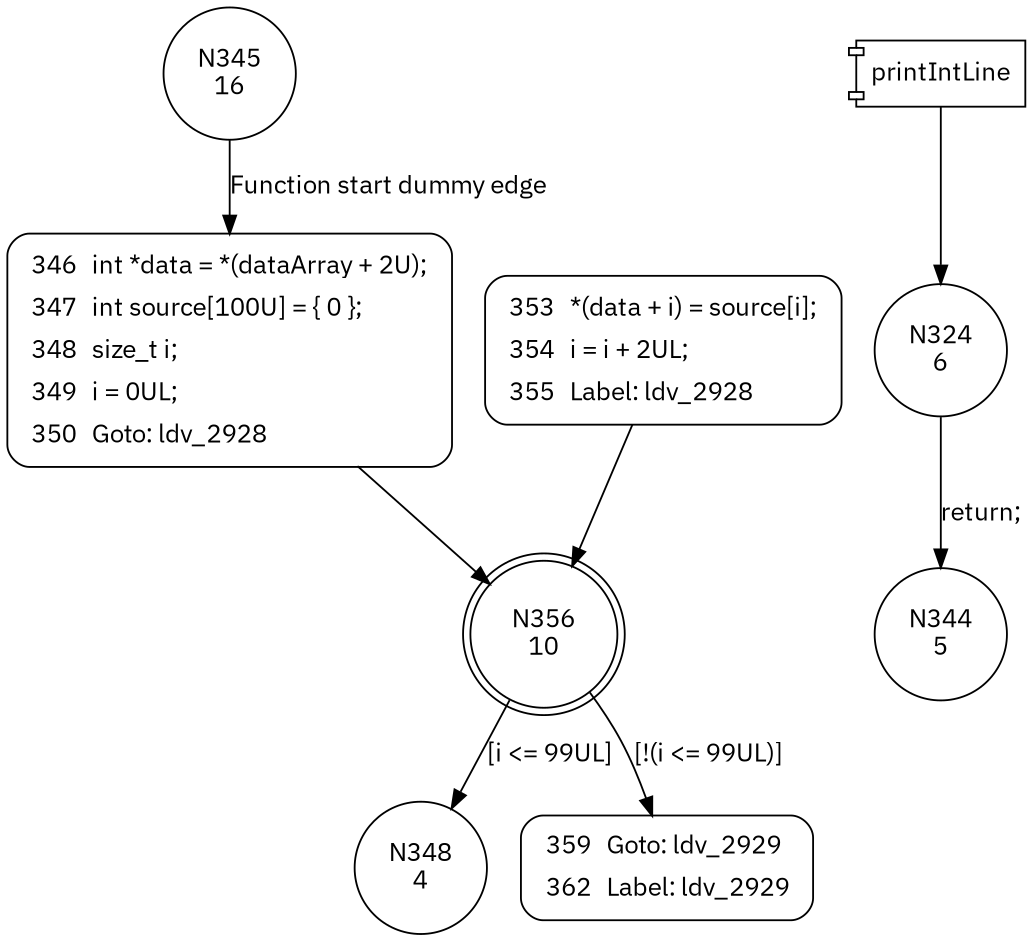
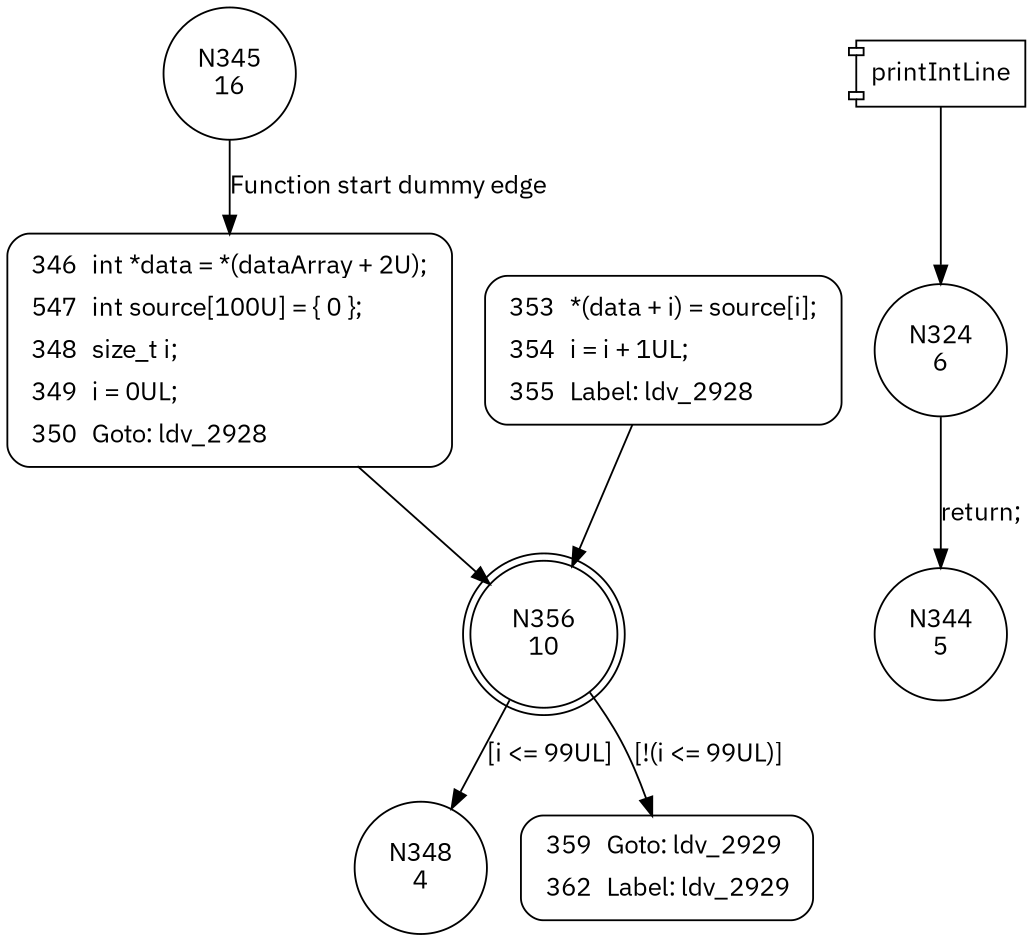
(54, 308) -> (54, 308)
(629, 350) -> (629, 350)
